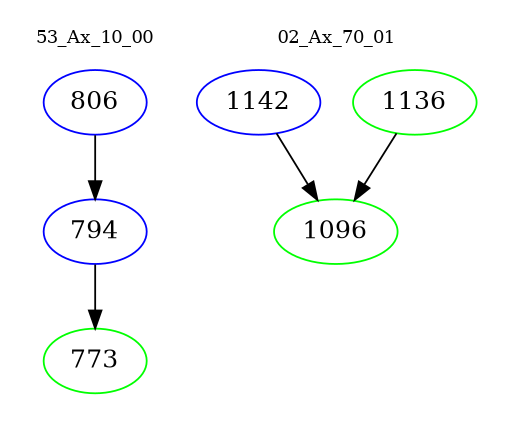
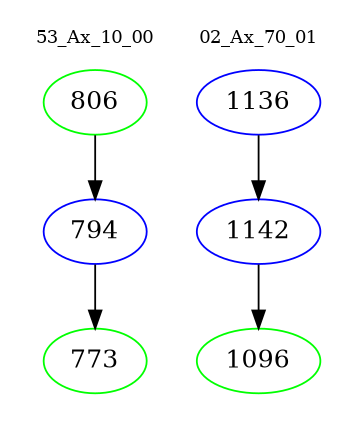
(95, 102) -> (95, 102)
(415, 102) -> (259, 102)
(380, 159) -> (259, 158)
